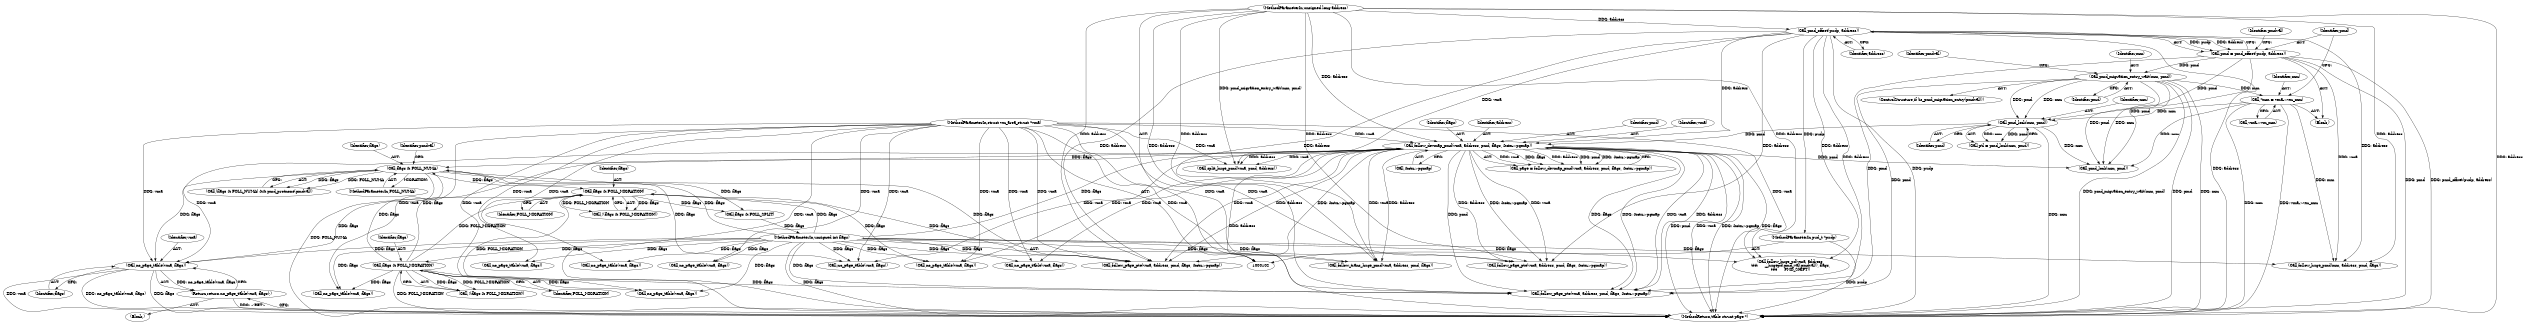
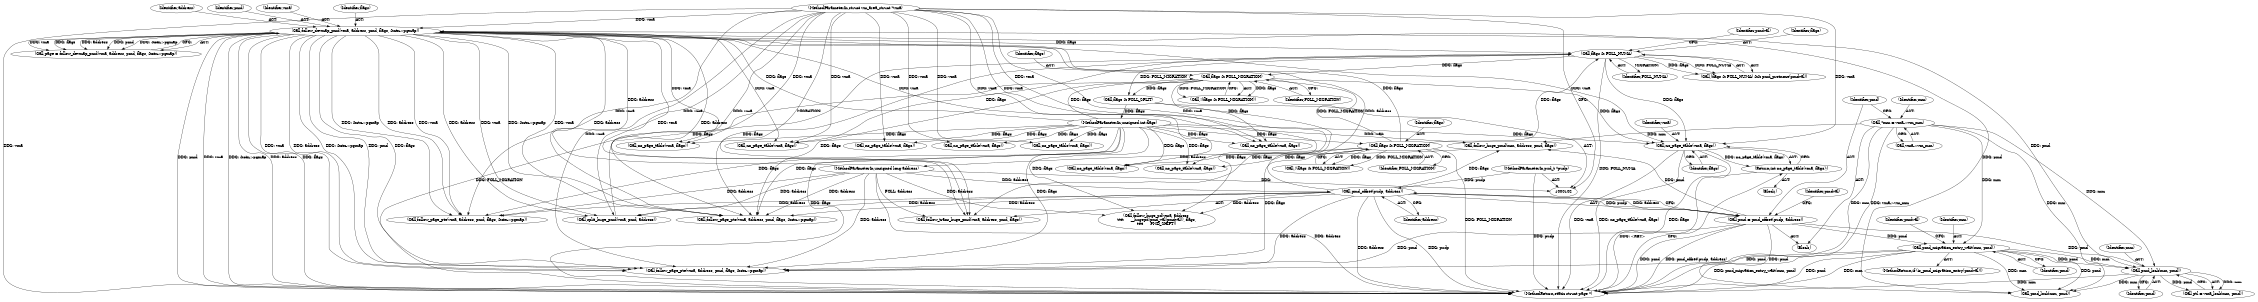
(2219, 19) -> (1210, 155)
(2216, 86) -> (1982, 167)
(1260, 89) -> (794, 192)
(1492, 100) -> (922, 203)
(1932, 100) -> (1932, 271)
(1803, 130) -> (1455, 180)
(1144, 134) -> (1267, 180)
(1194, 134) -> (899, 192)
(1317, 146) -> (1220, 203)
(1999, 146) -> (2213, 294)
(2375, 146) -> (1479, 169)
(2348, 157) -> (1675, 180)
(1413, 169) -> none
(278, 180) -> (1741, 66)
(663, 186) -> (1045, 63)
(382, 192) -> (1645, 77)
(731, 192) -> (1164, 77)
(1146, 192) -> (1584, 100)
(1215, 192) -> (810, 112)
(1102, 247) -> (1244, 161)
(1694, 249) -> (1374, 134)
(1045, 252) -> (1392, 117)
(232, 294) -> (1792, 169)
(1715, 317) -> (1558, 294)
